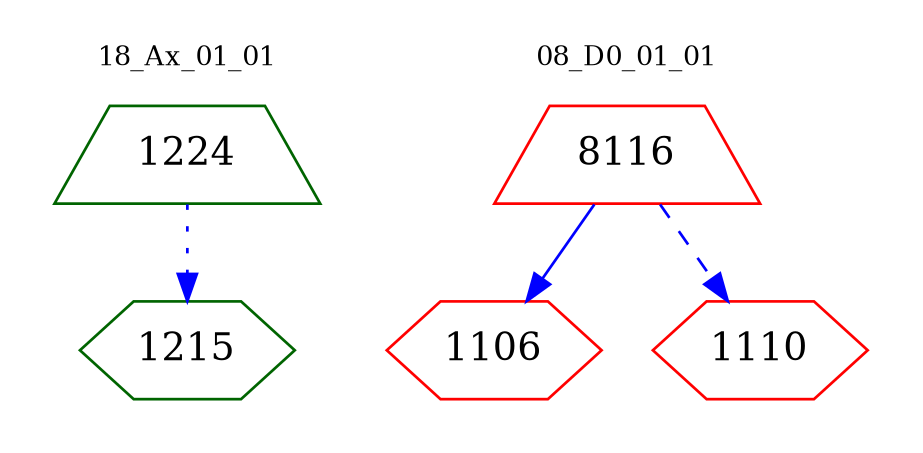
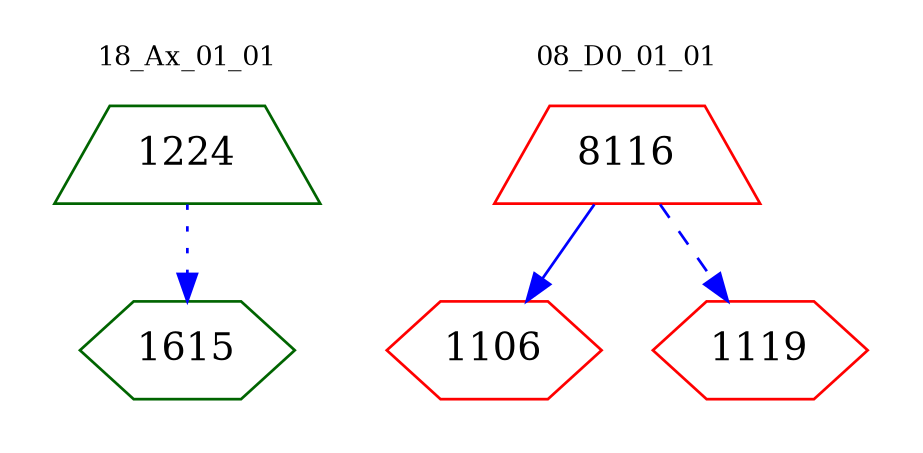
(187, 350) -> (187, 350)
(760, 350) -> (760, 350)
